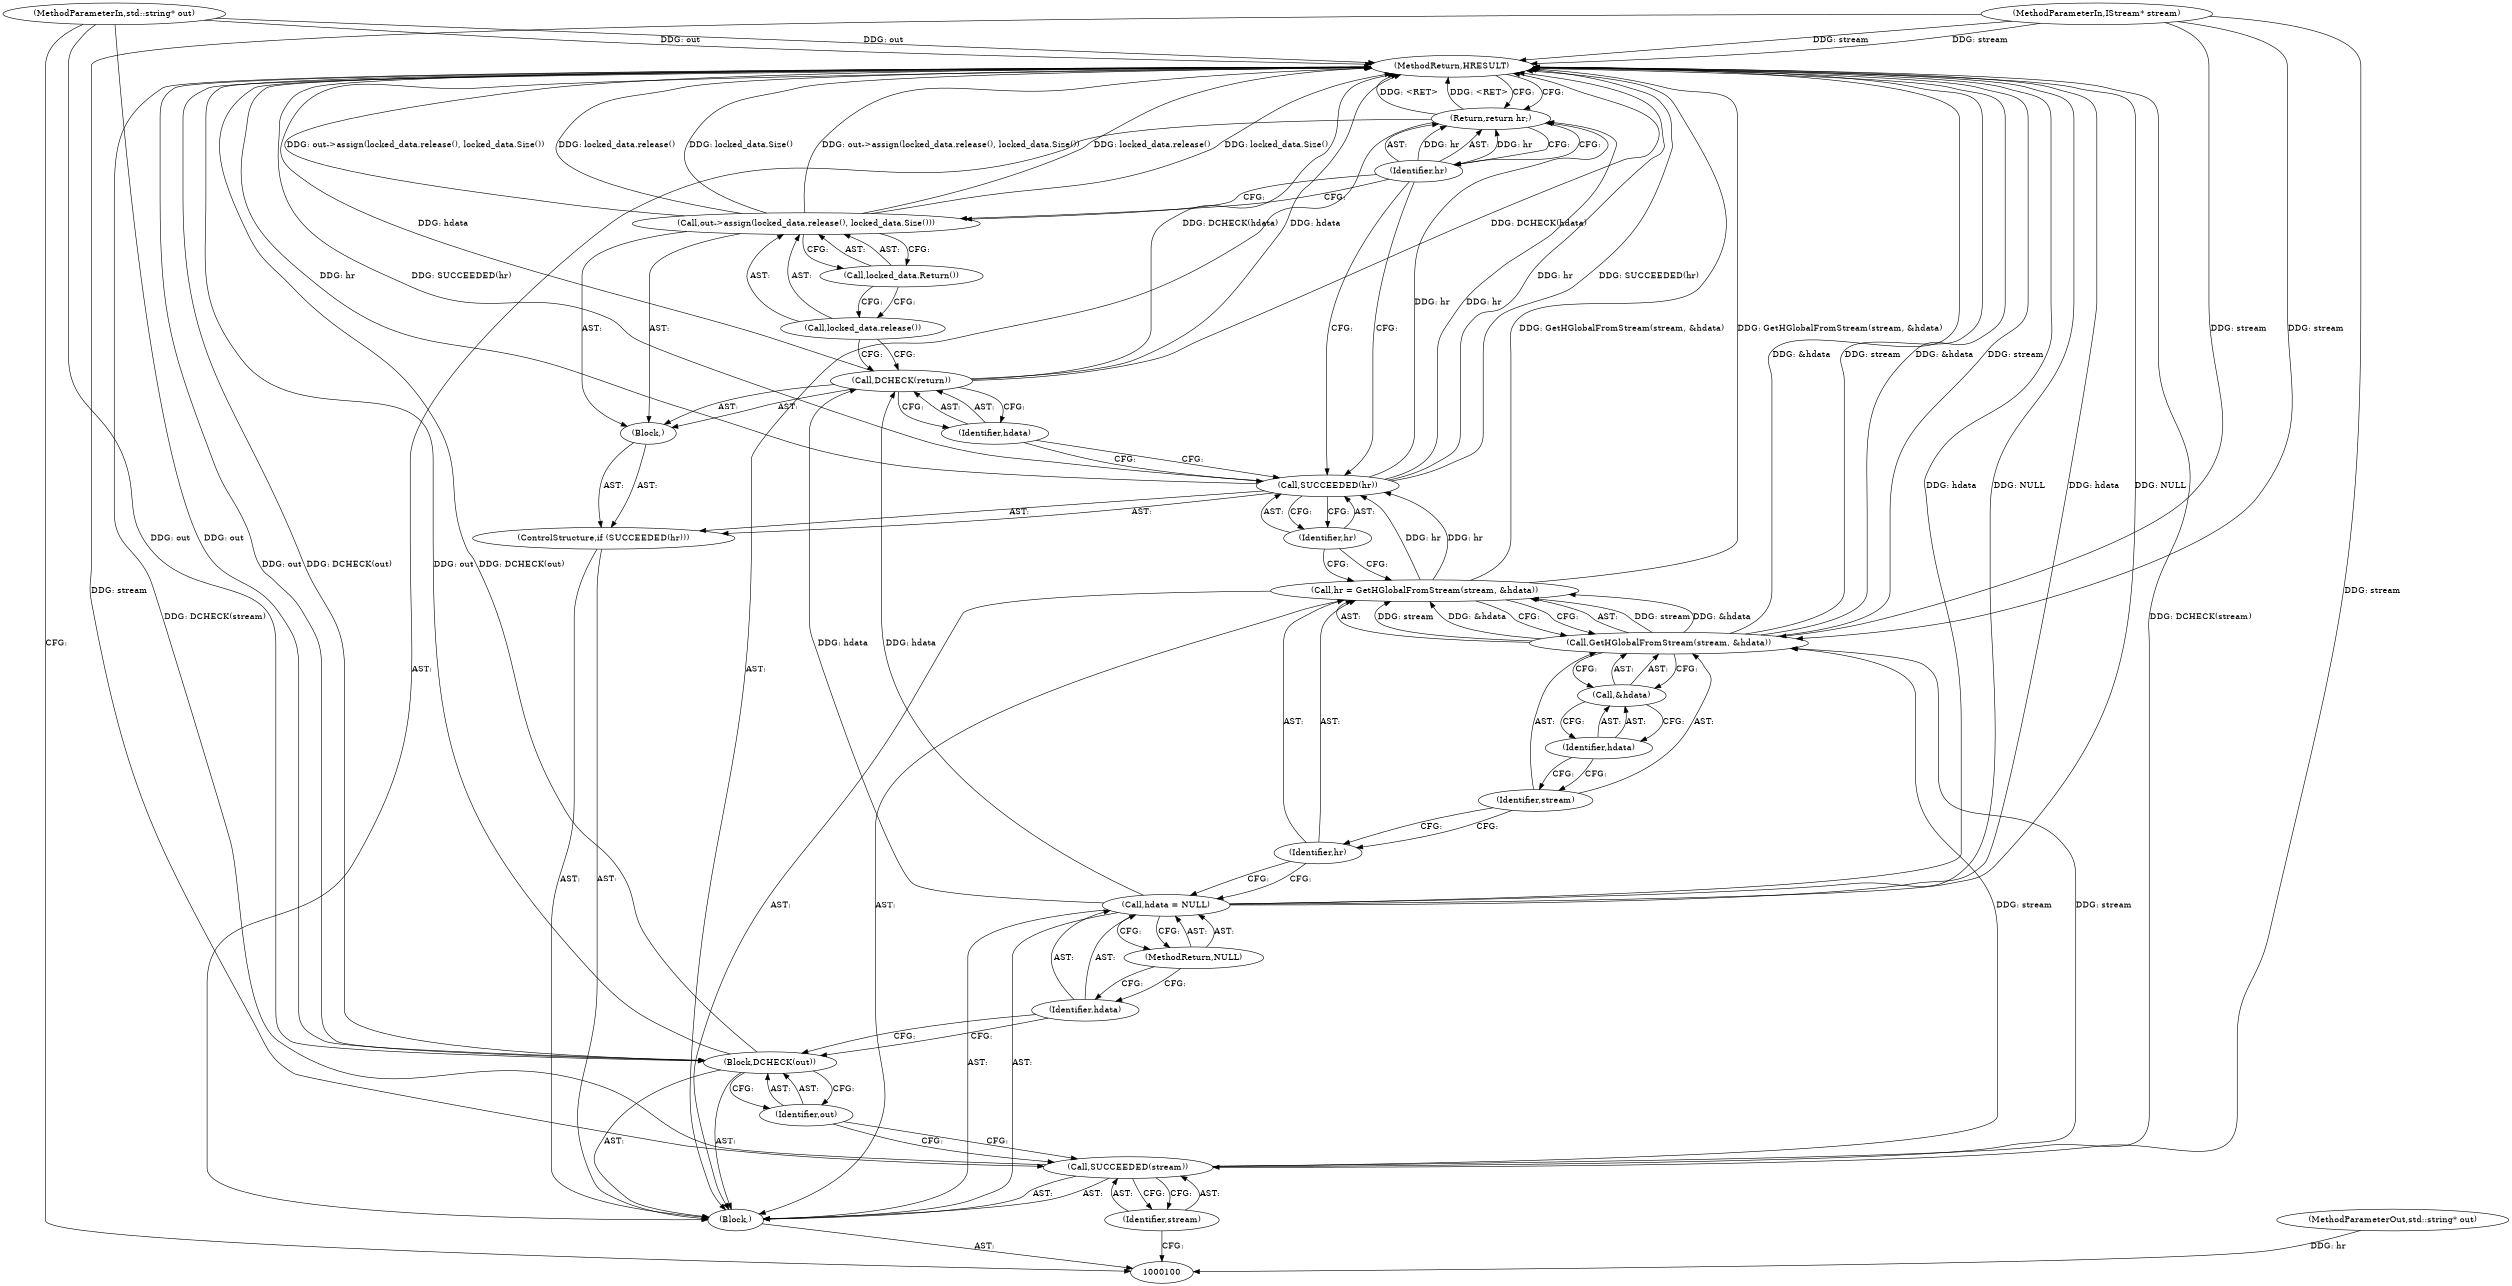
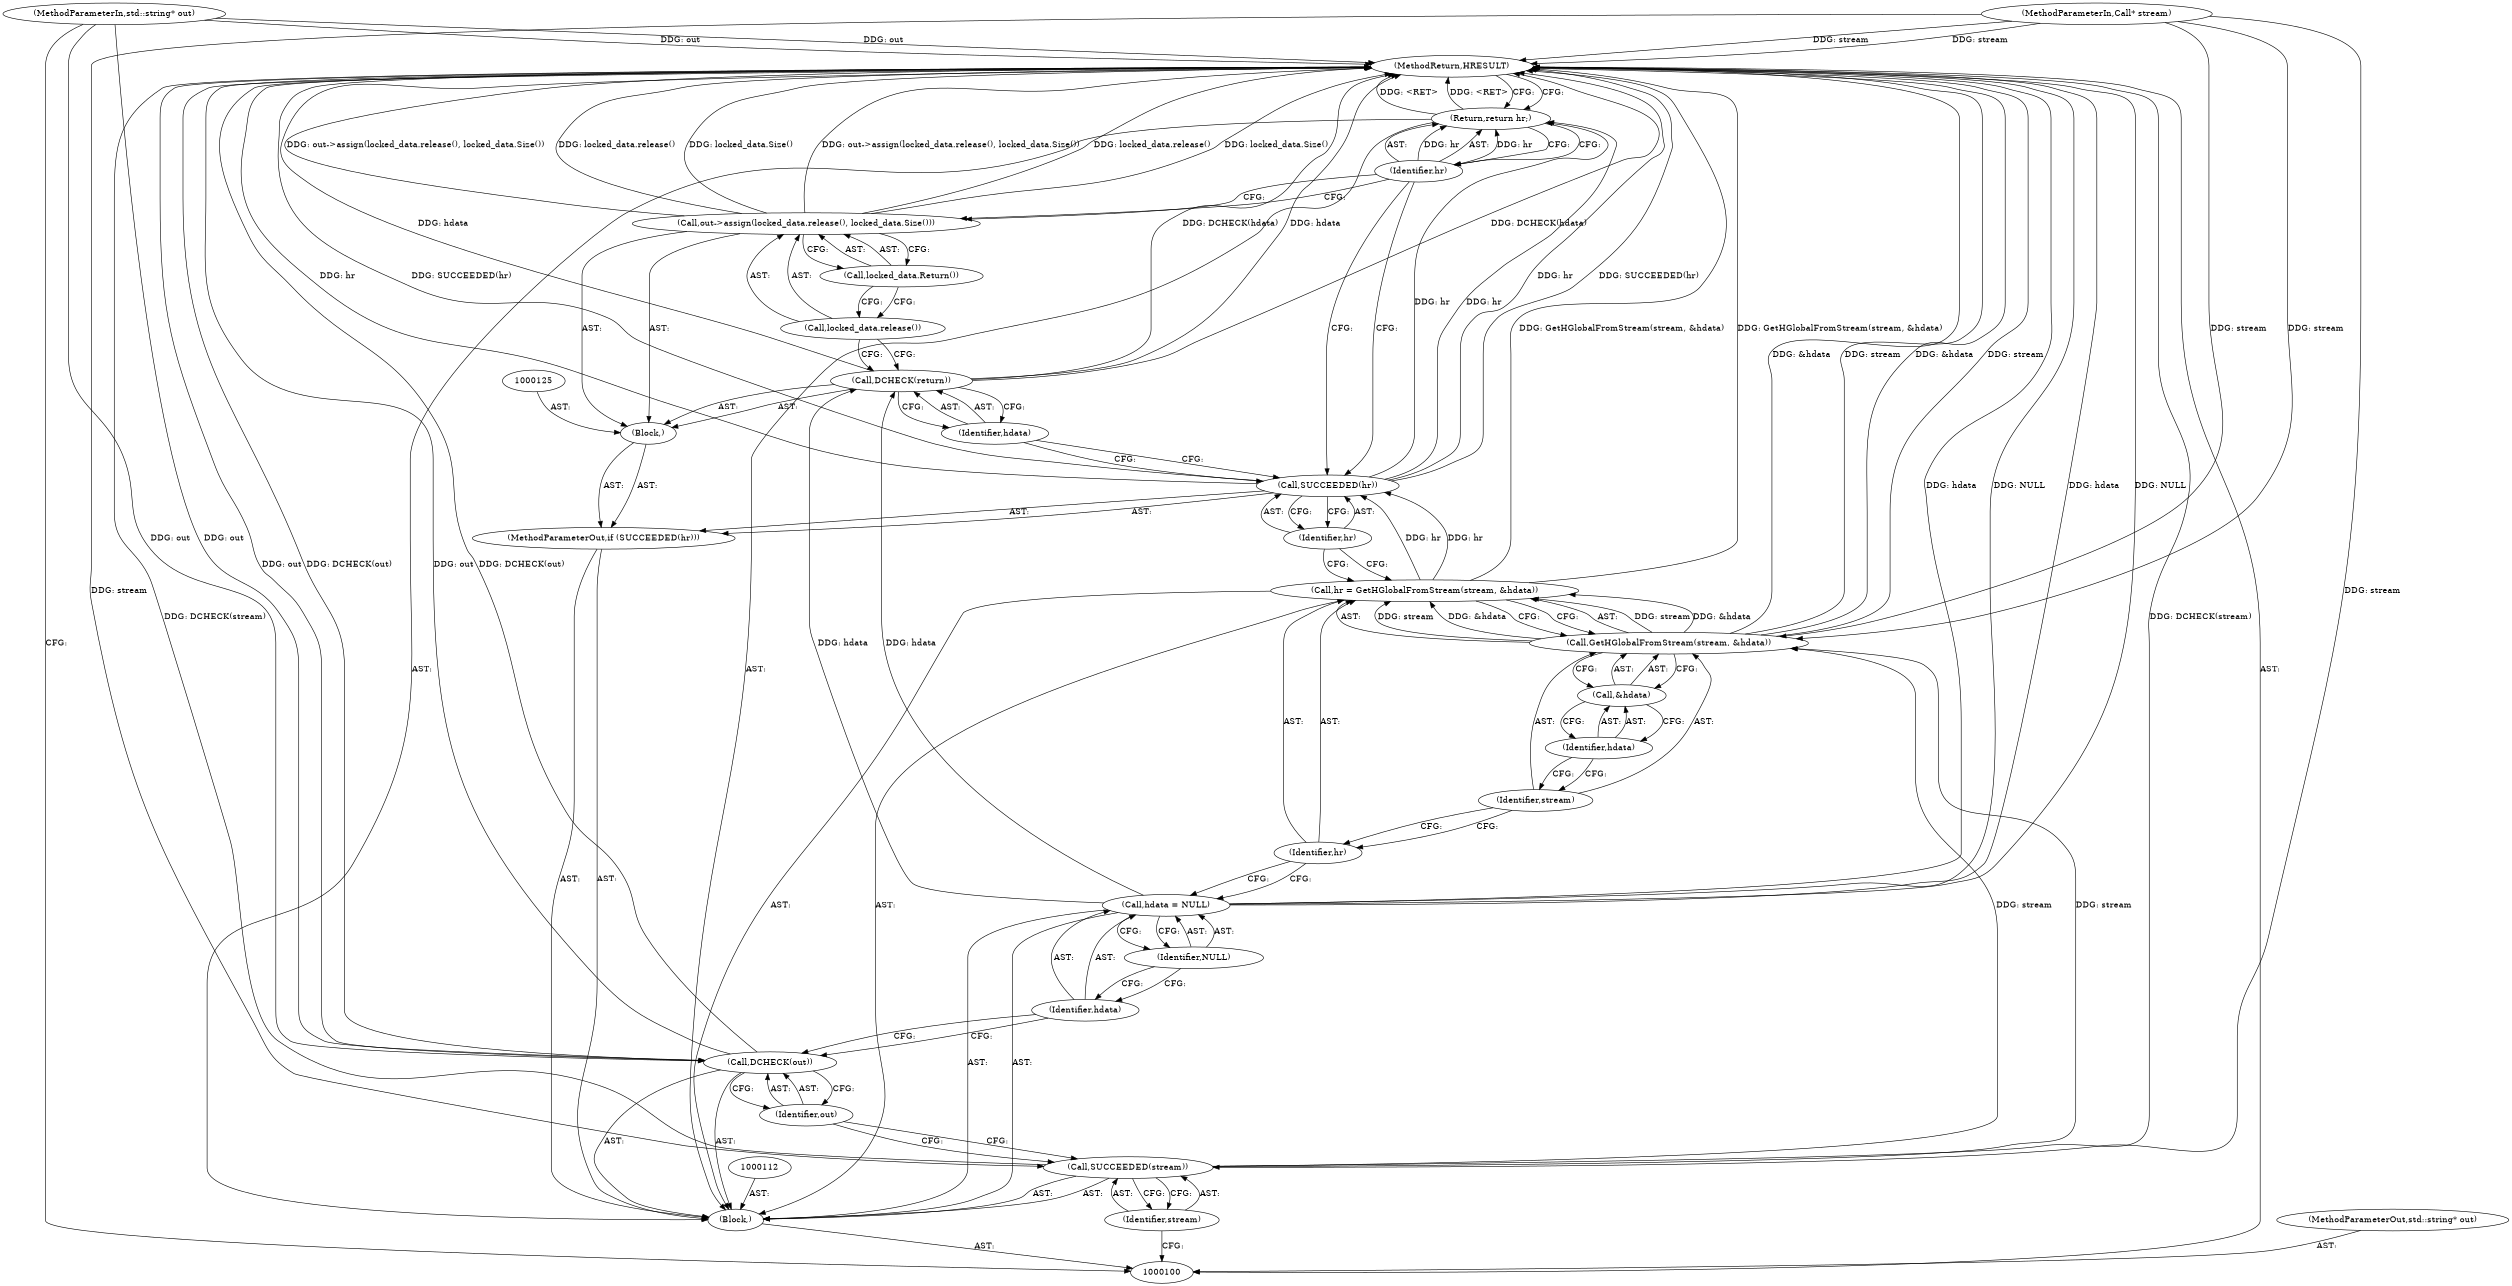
(2097, 14) -> (2097, 14)
none -> (534, 381)
(604, 538) -> (604, 538)
none -> (2260, 865)
(1194, 958) -> (1194, 958)
(770, 1063) -> (770, 1063)
none -> (760, 1168)
(2328, 1246) -> (2328, 1246)
